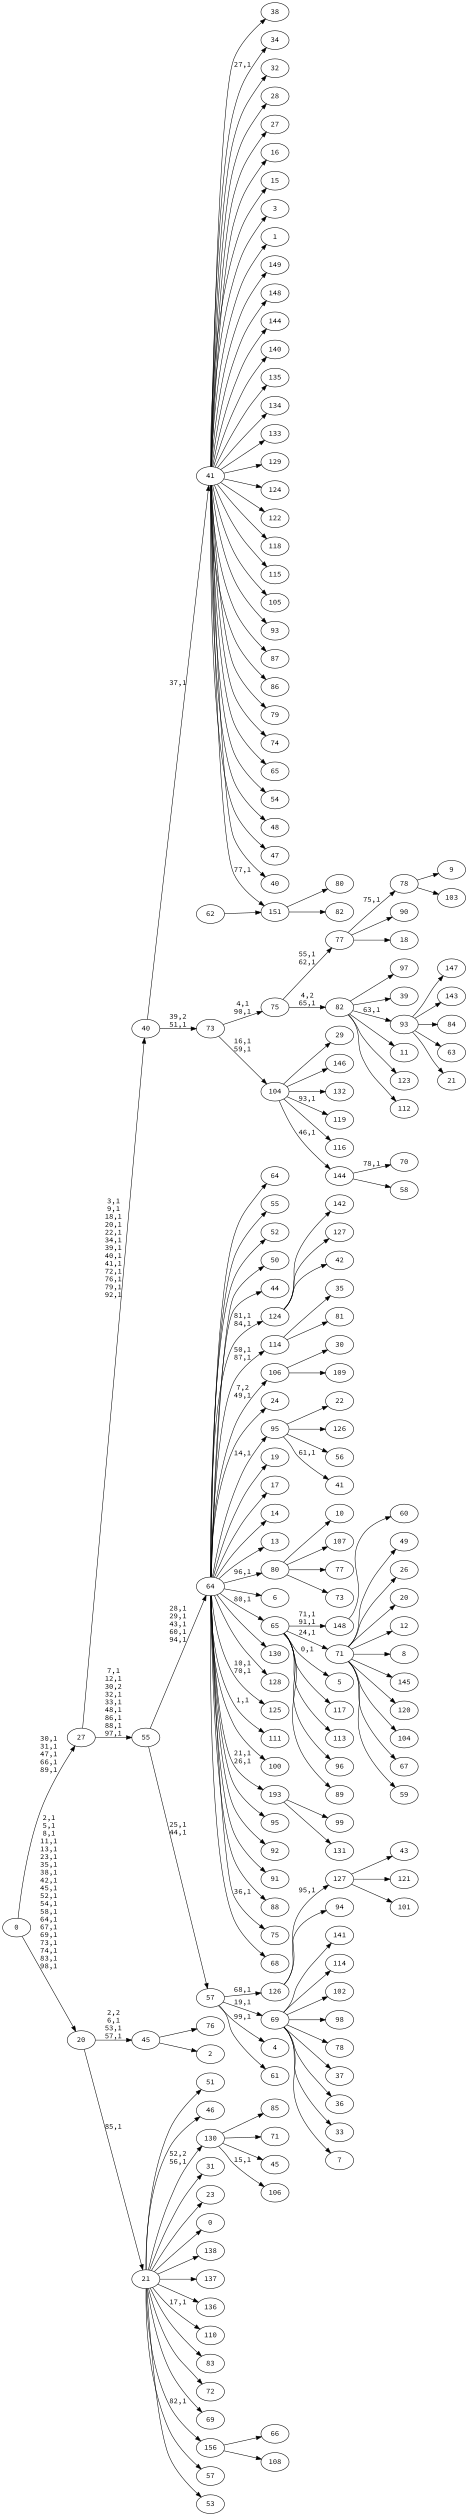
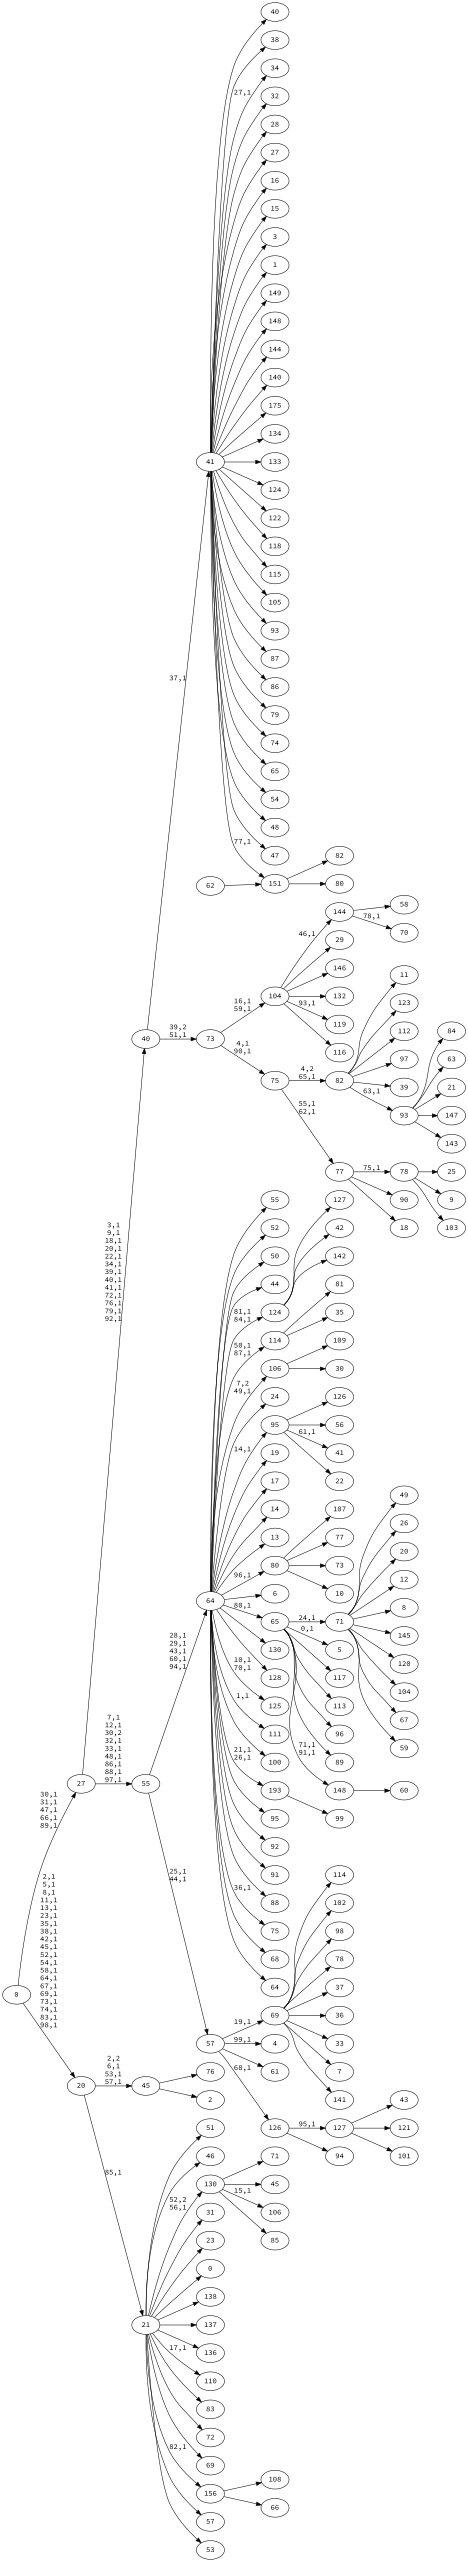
(275, 378) -> (275, 406)
(275, 462) -> none
none -> (452, 1172)
(340, 1851) -> none
